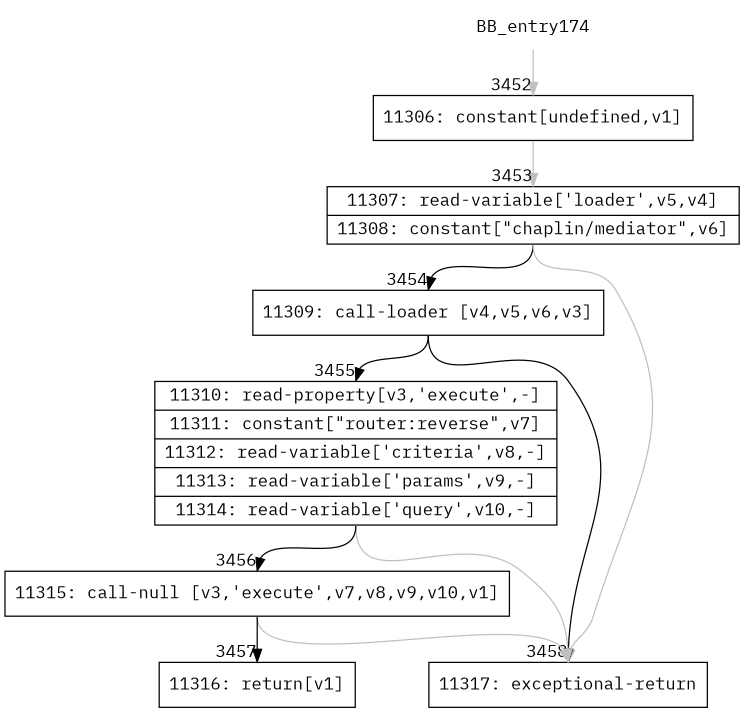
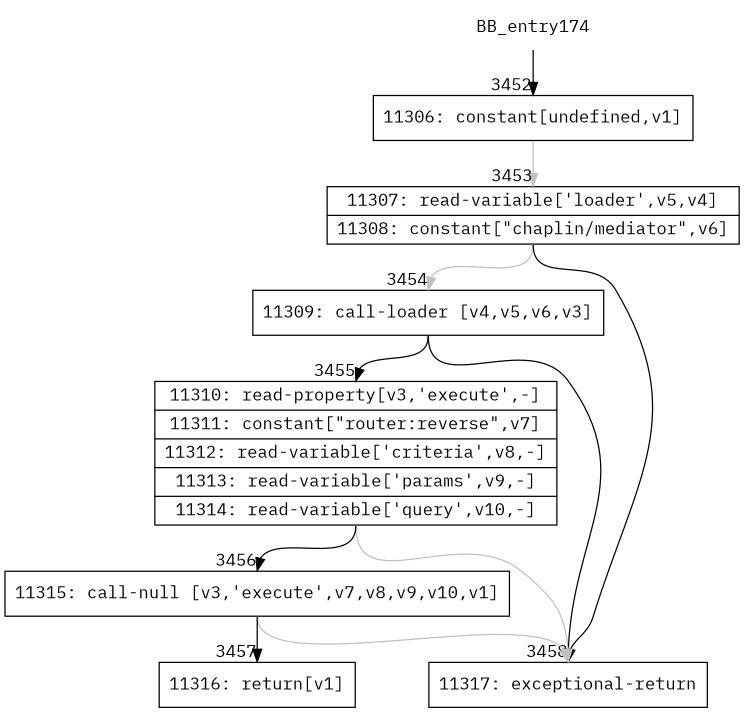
(533, 66) -> (533, 66)
(487, 268) -> (487, 268)
(651, 423) -> (651, 423)
